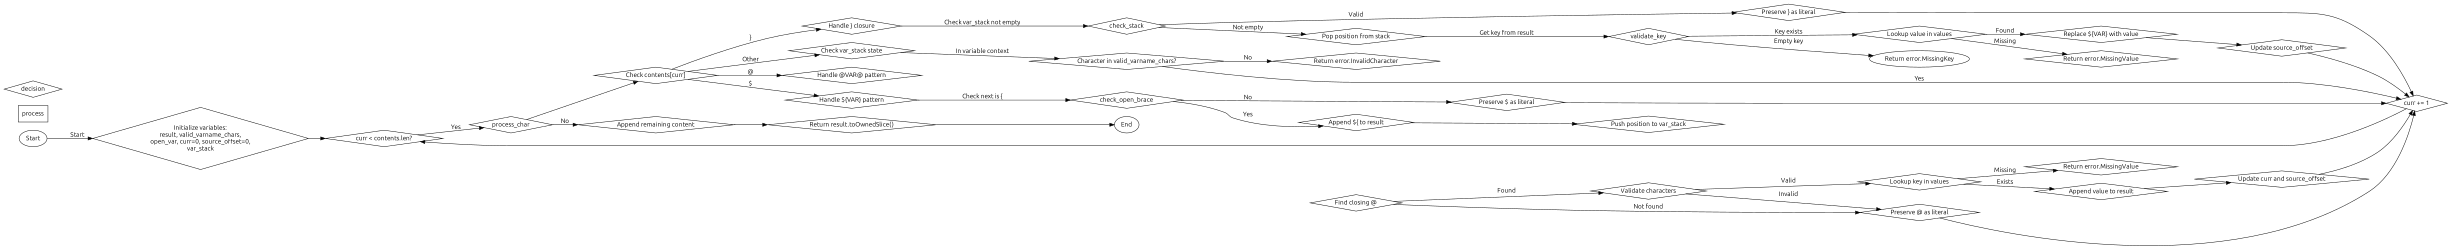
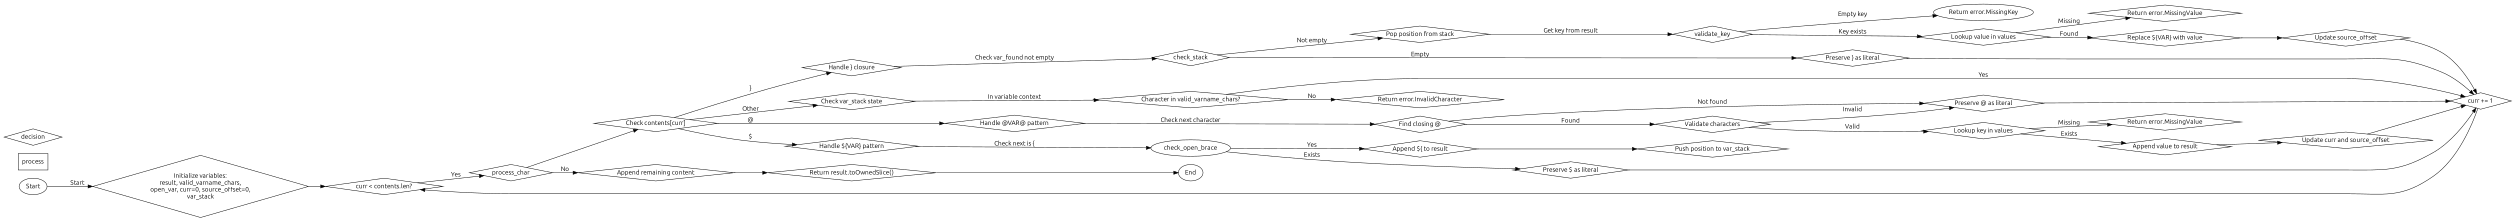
(1356, 15) -> (1420, 55)
(982, 23) -> (1014, 58)
(1248, 98) -> (1312, 155)
(1127, 100) -> (1191, 148)
none -> (1227, 124)
